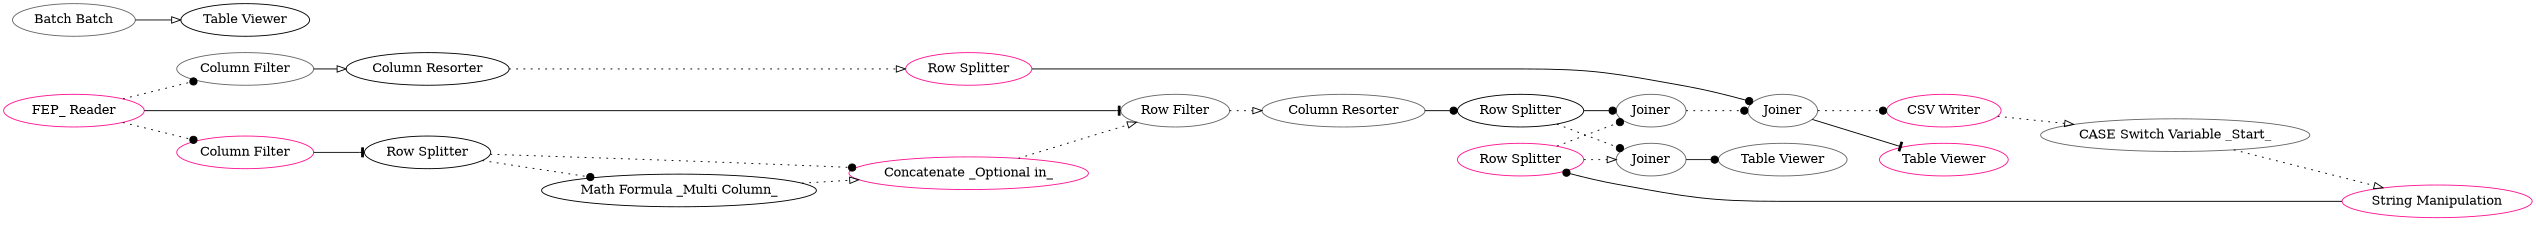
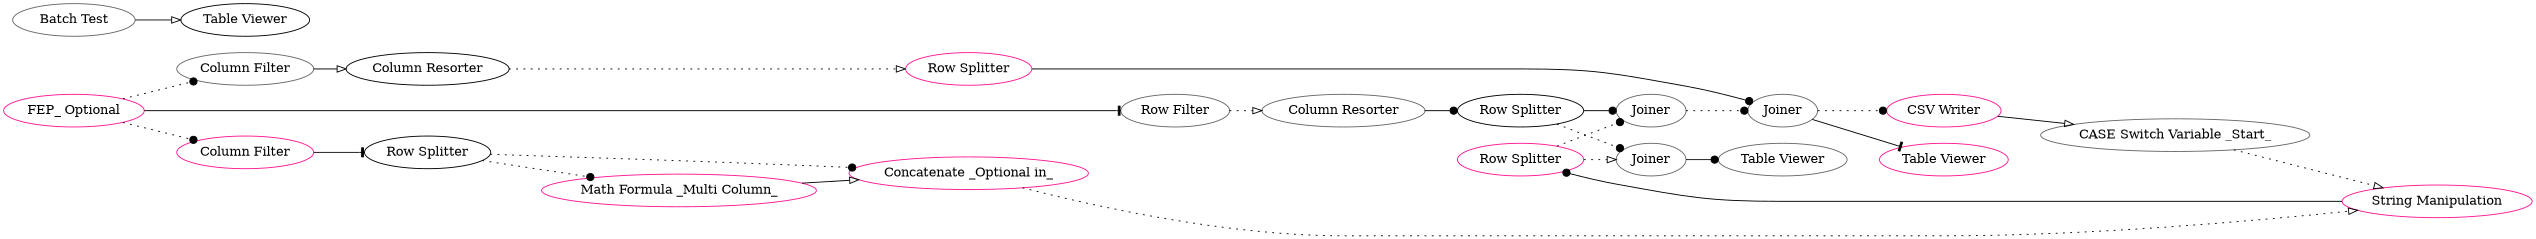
(74, 20) -> (74, 20)
(74, 111) -> (74, 111)
(2031, 120) -> (2031, 120)
(1073, 142) -> (1684, 236)
(826, 182) -> (826, 182)
(679, 190) -> (679, 190)
